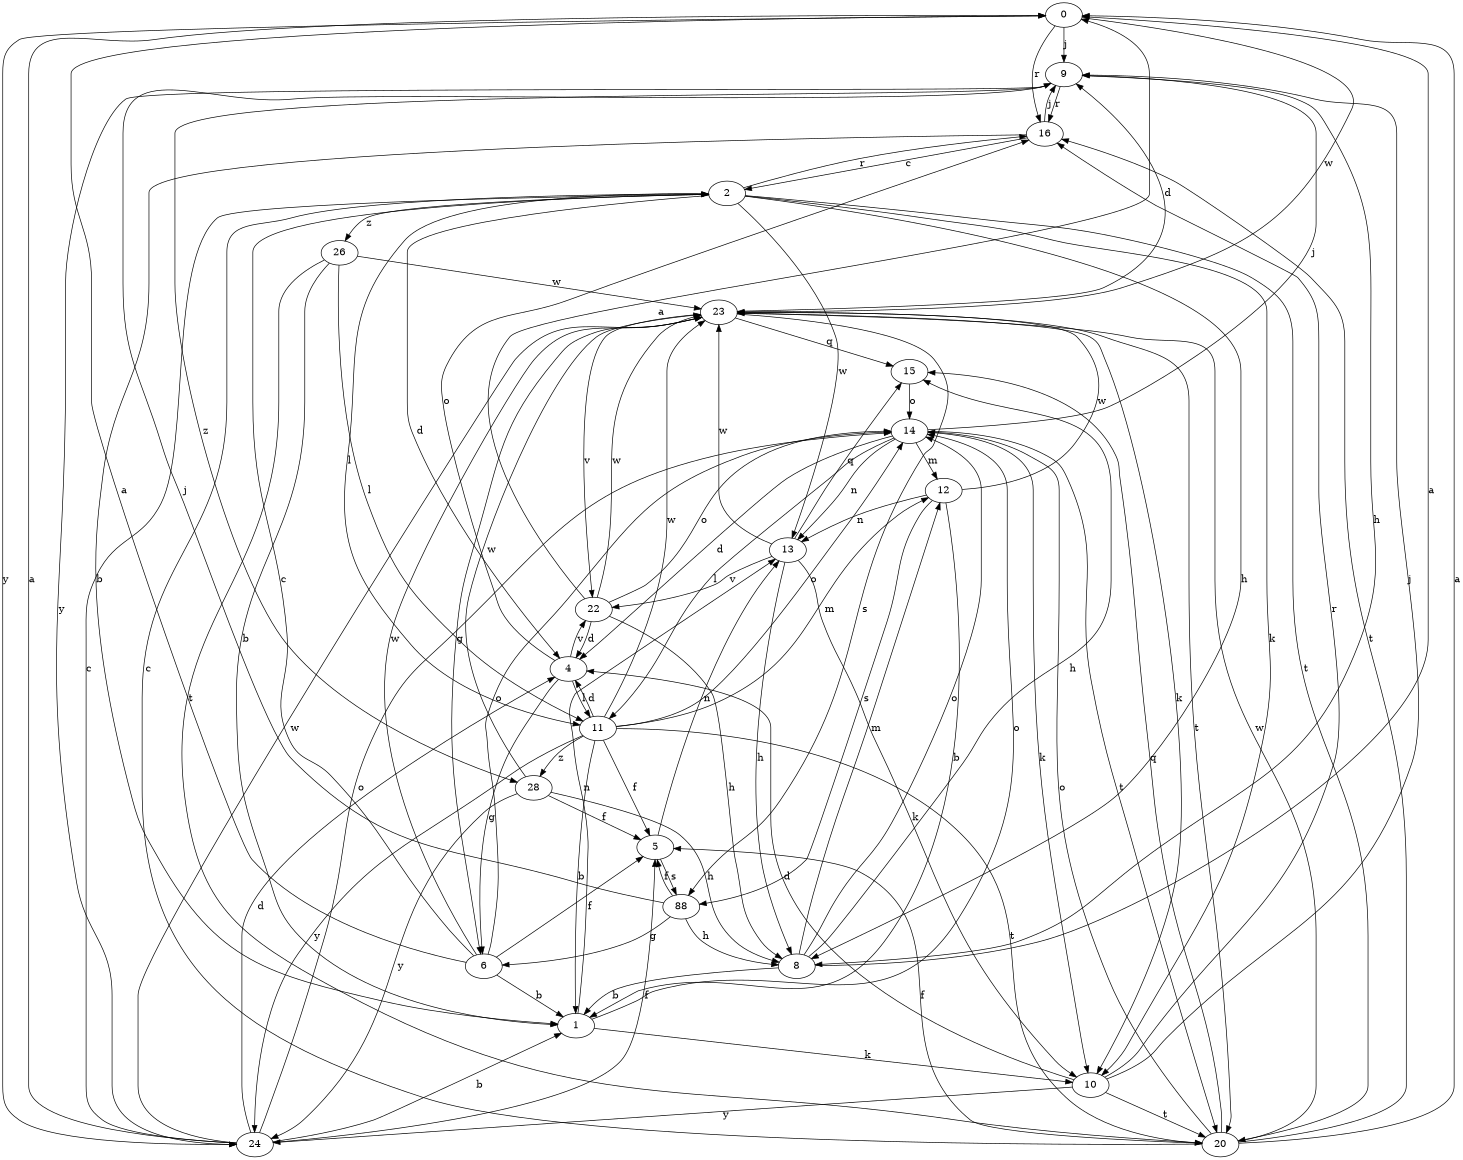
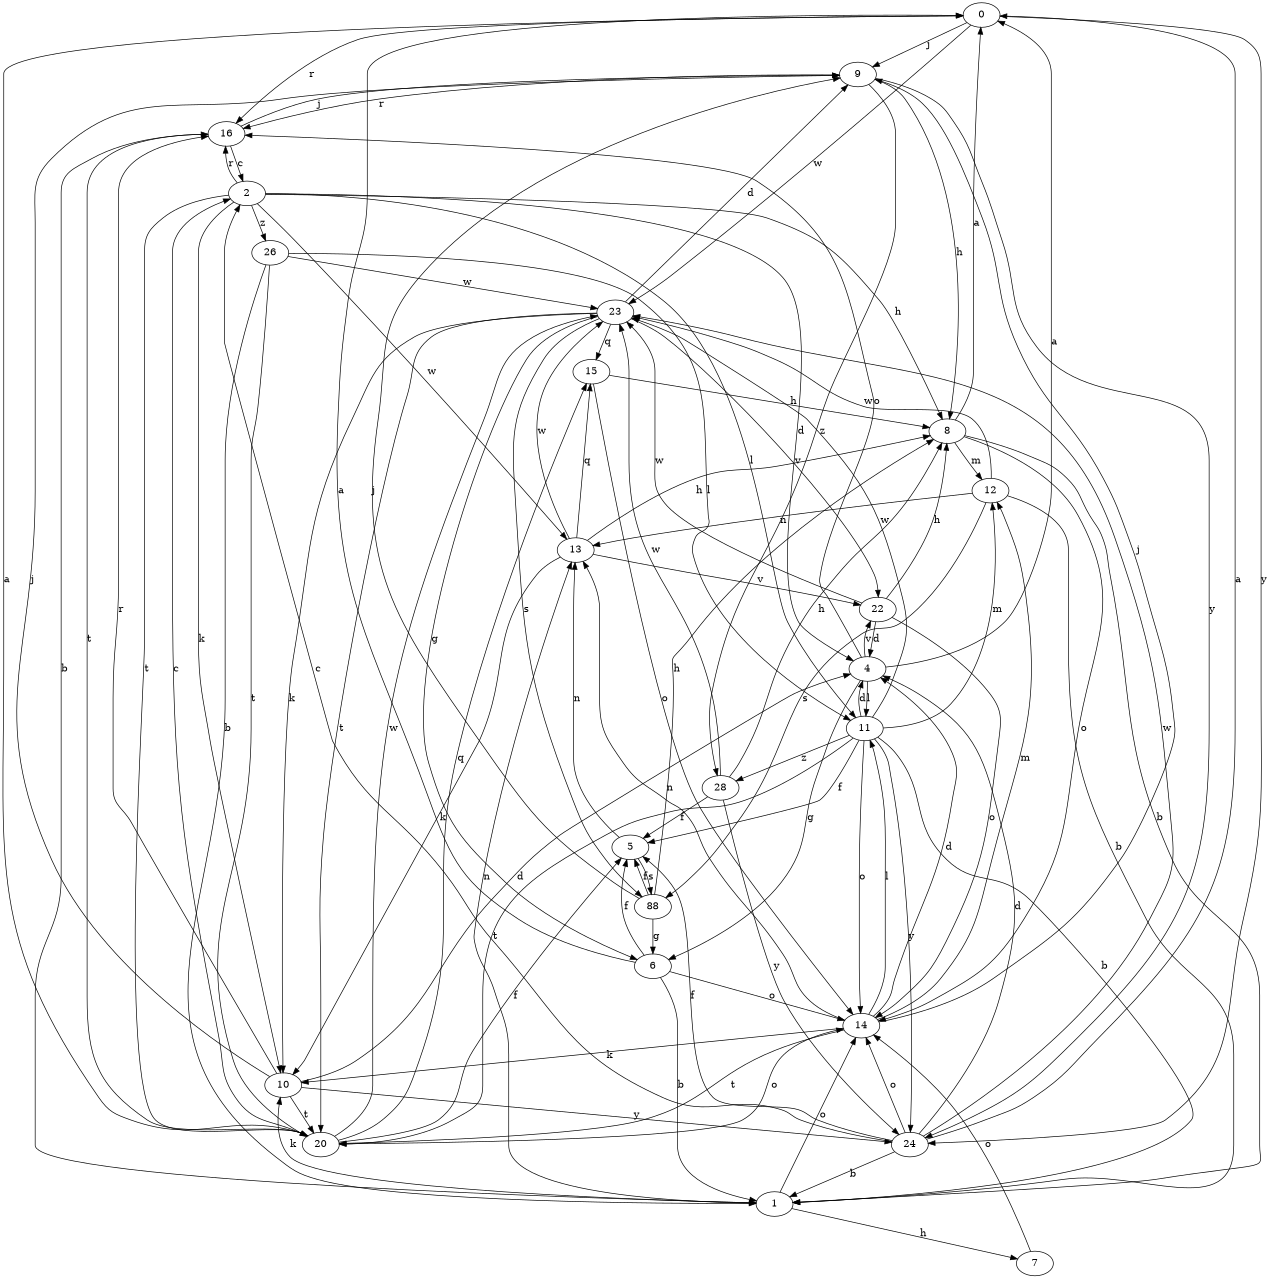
(789, 277) -> (1051, 381)
(253, 412) -> none
(416, 568) -> none
(1074, 654) -> (766, 401)
none -> (1035, 1263)
